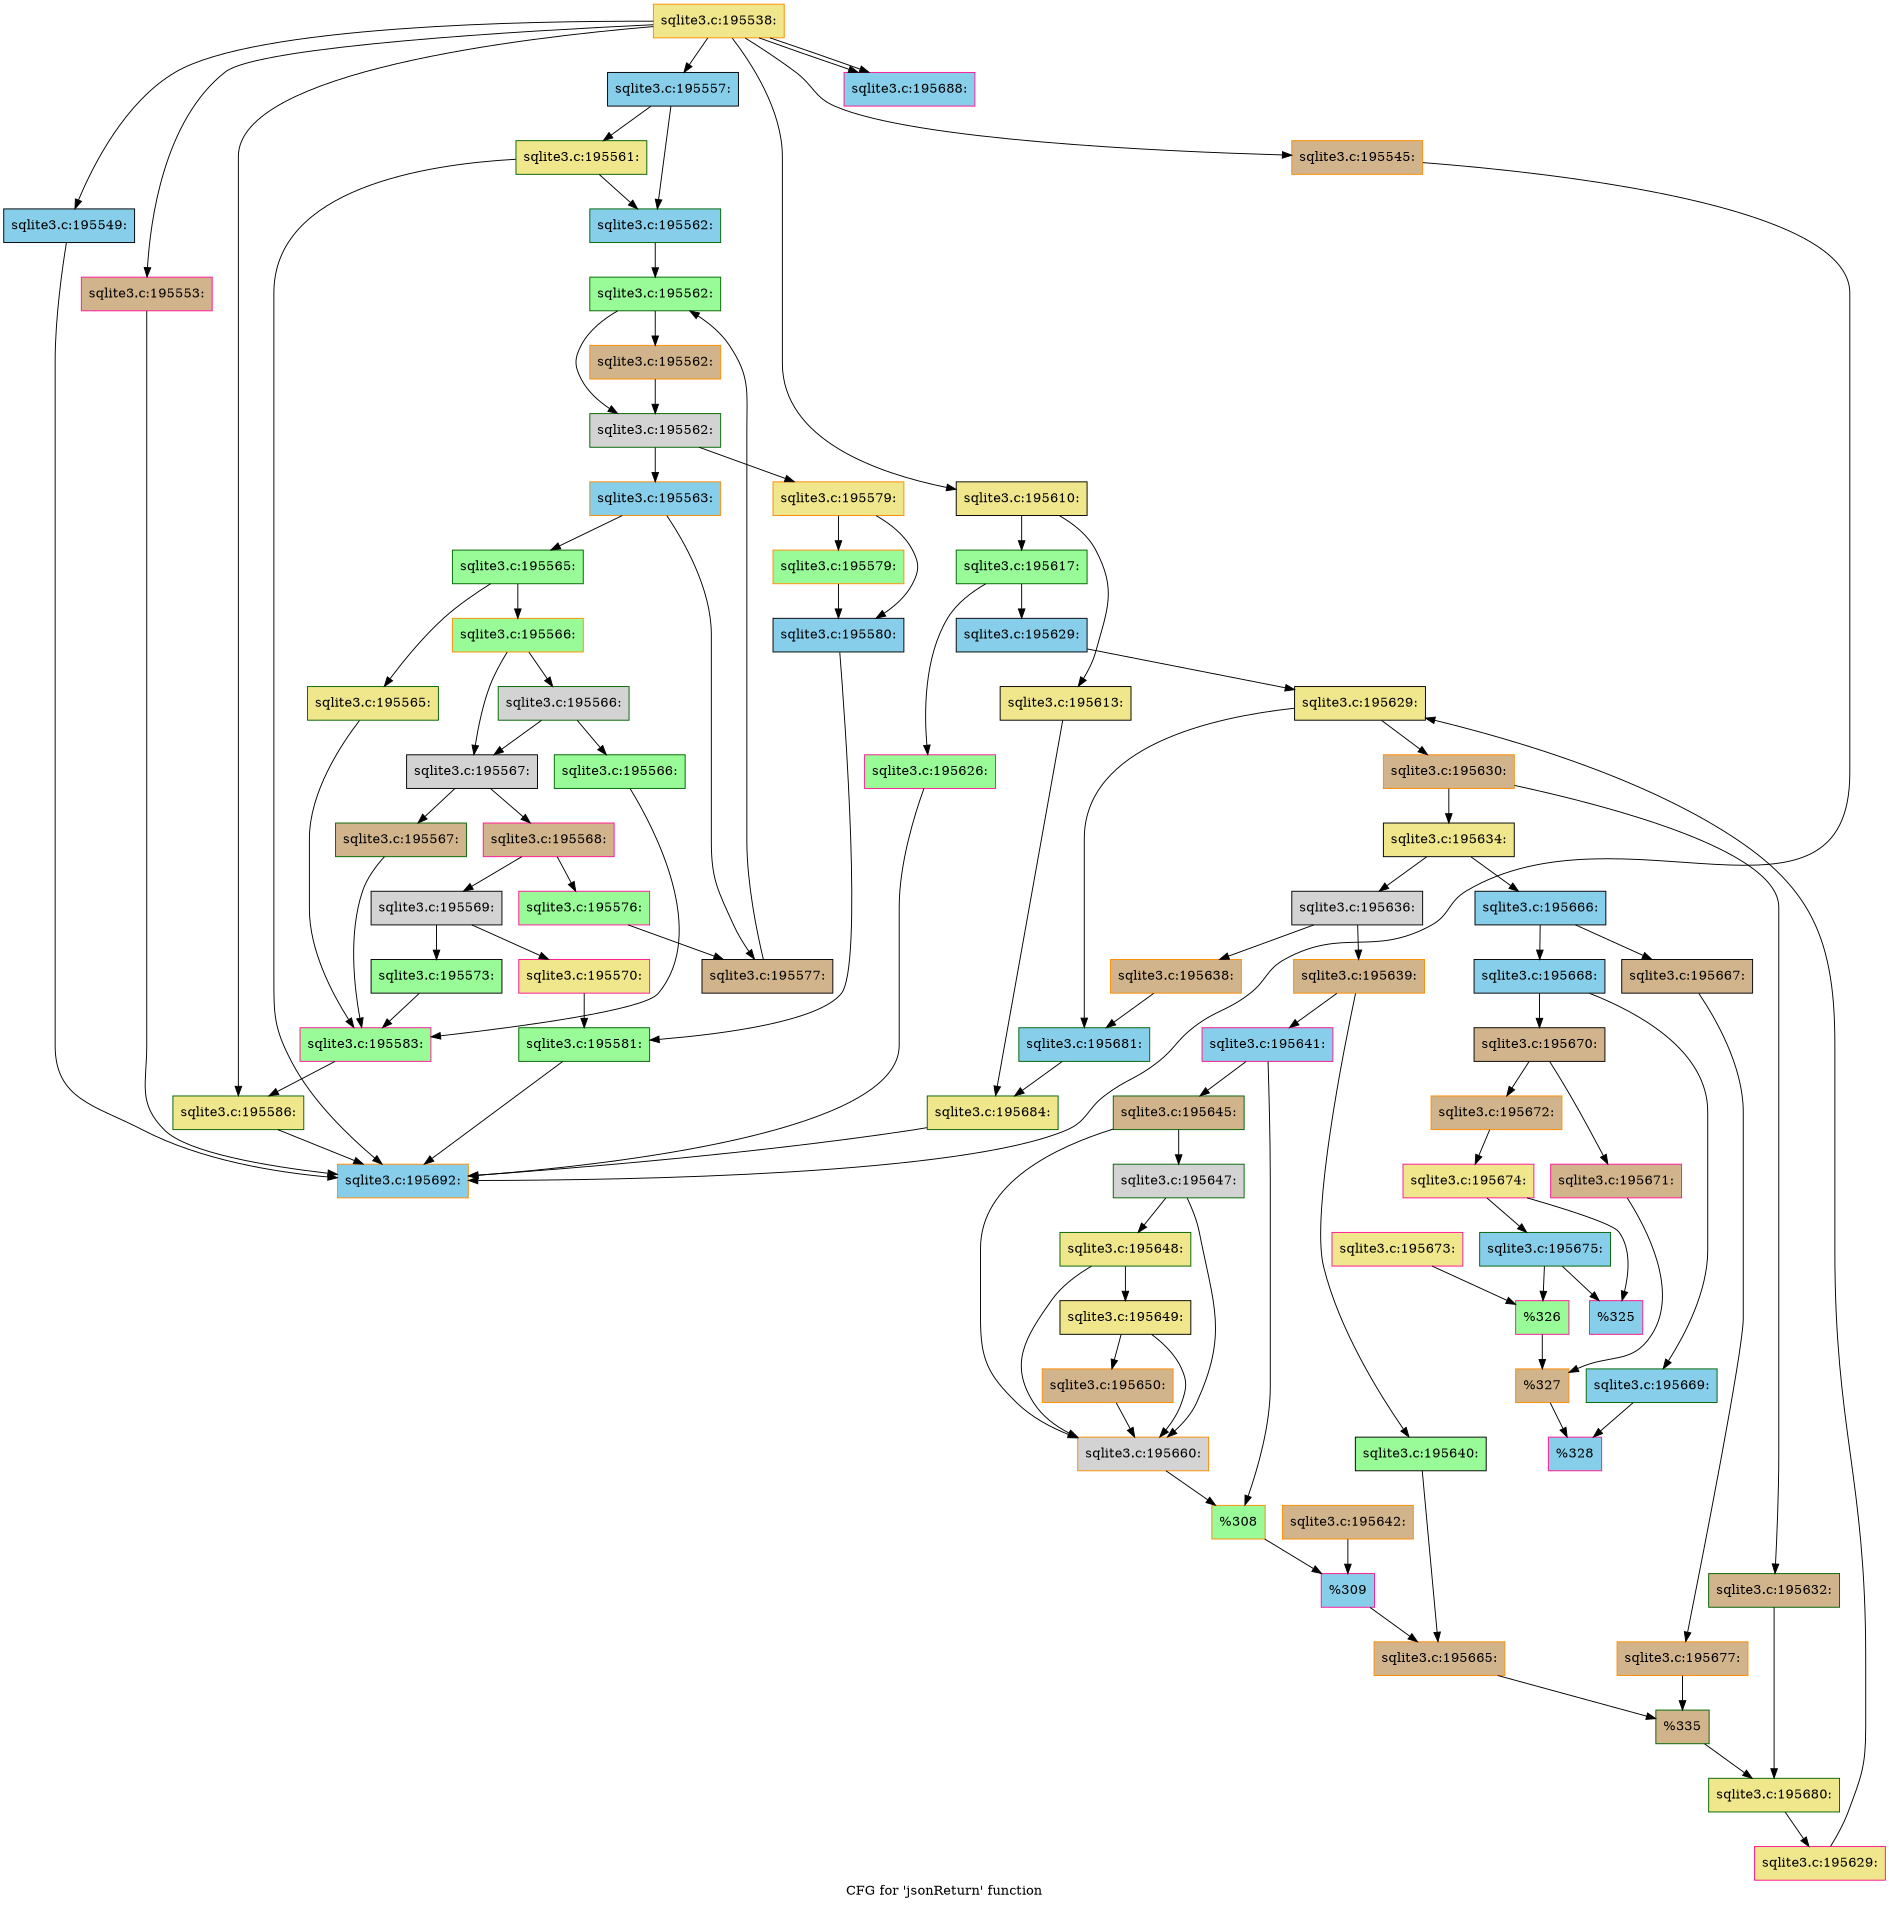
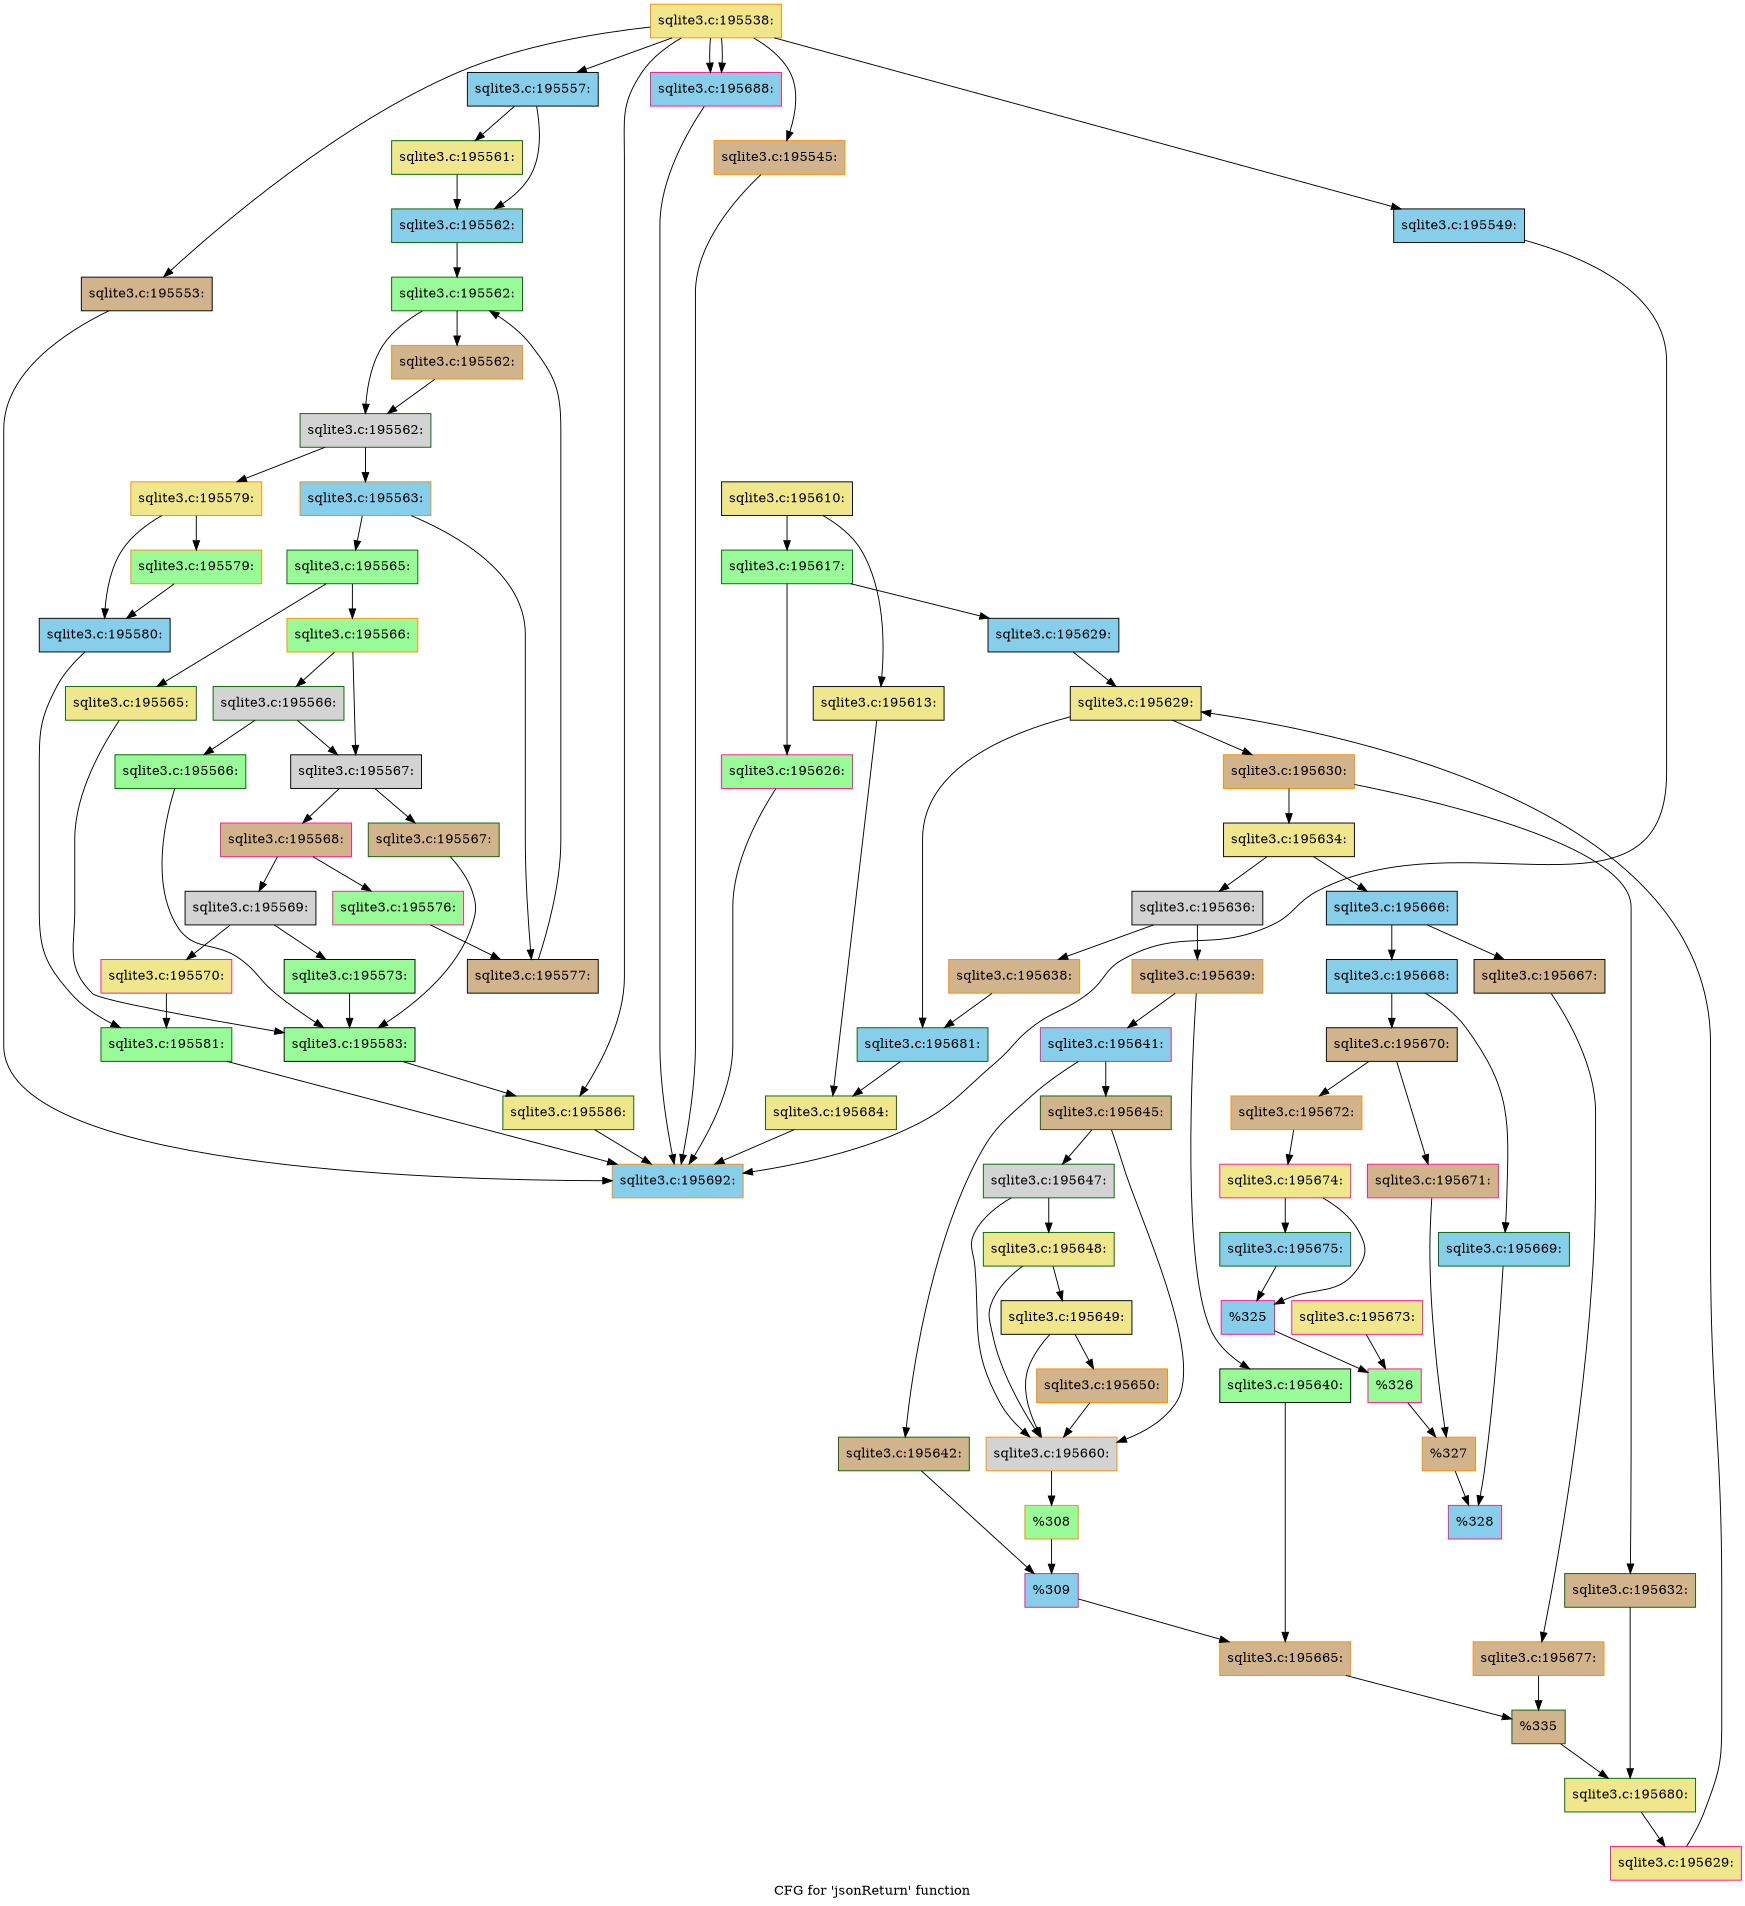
(147, 294) -> (147, 294)
(782, 306) -> none
(274, 592) -> (660, 626)
(365, 1045) -> (350, 1045)
(1544, 1279) -> (1317, 1350)
(1270, 1280) -> (951, 1222)
(1348, 1522) -> (904, 1454)
